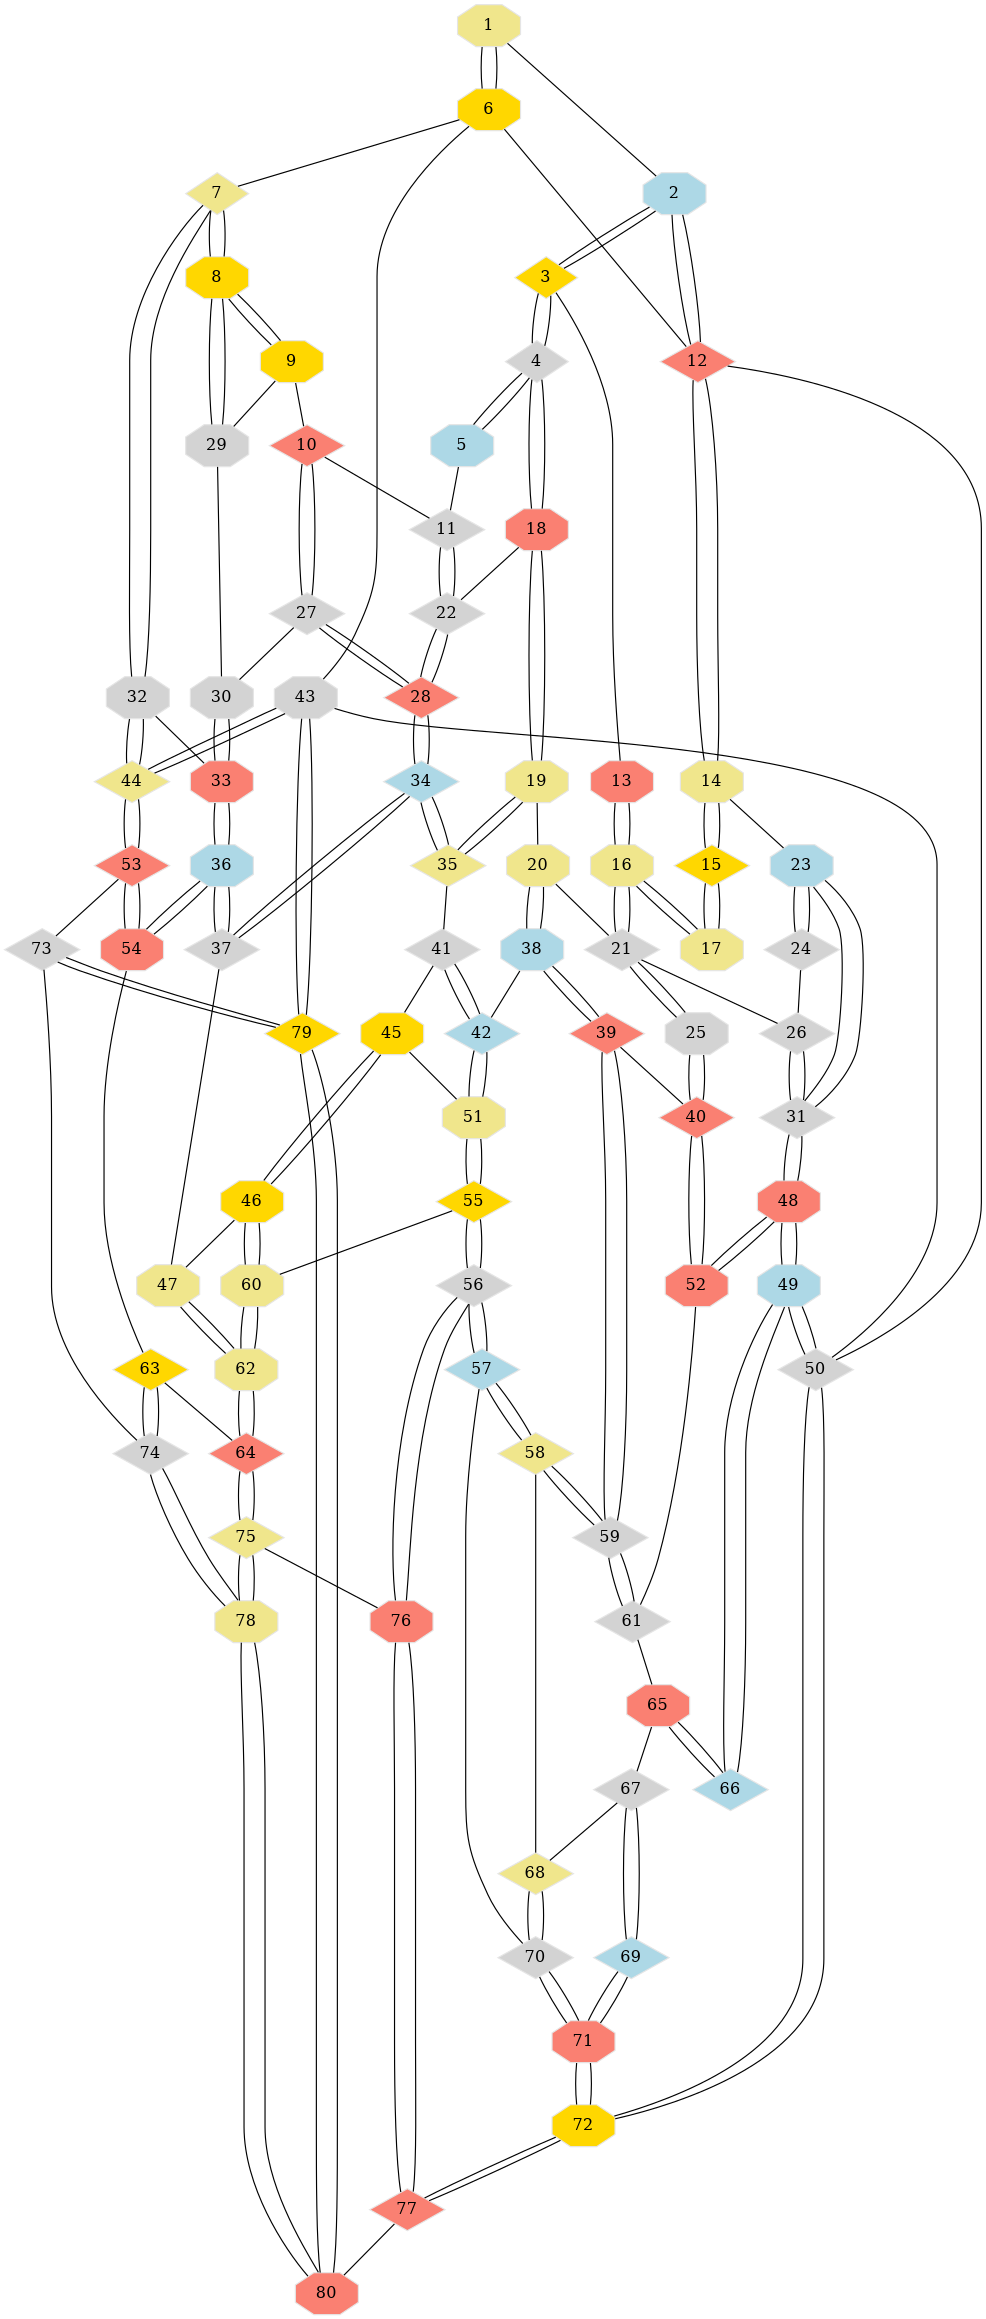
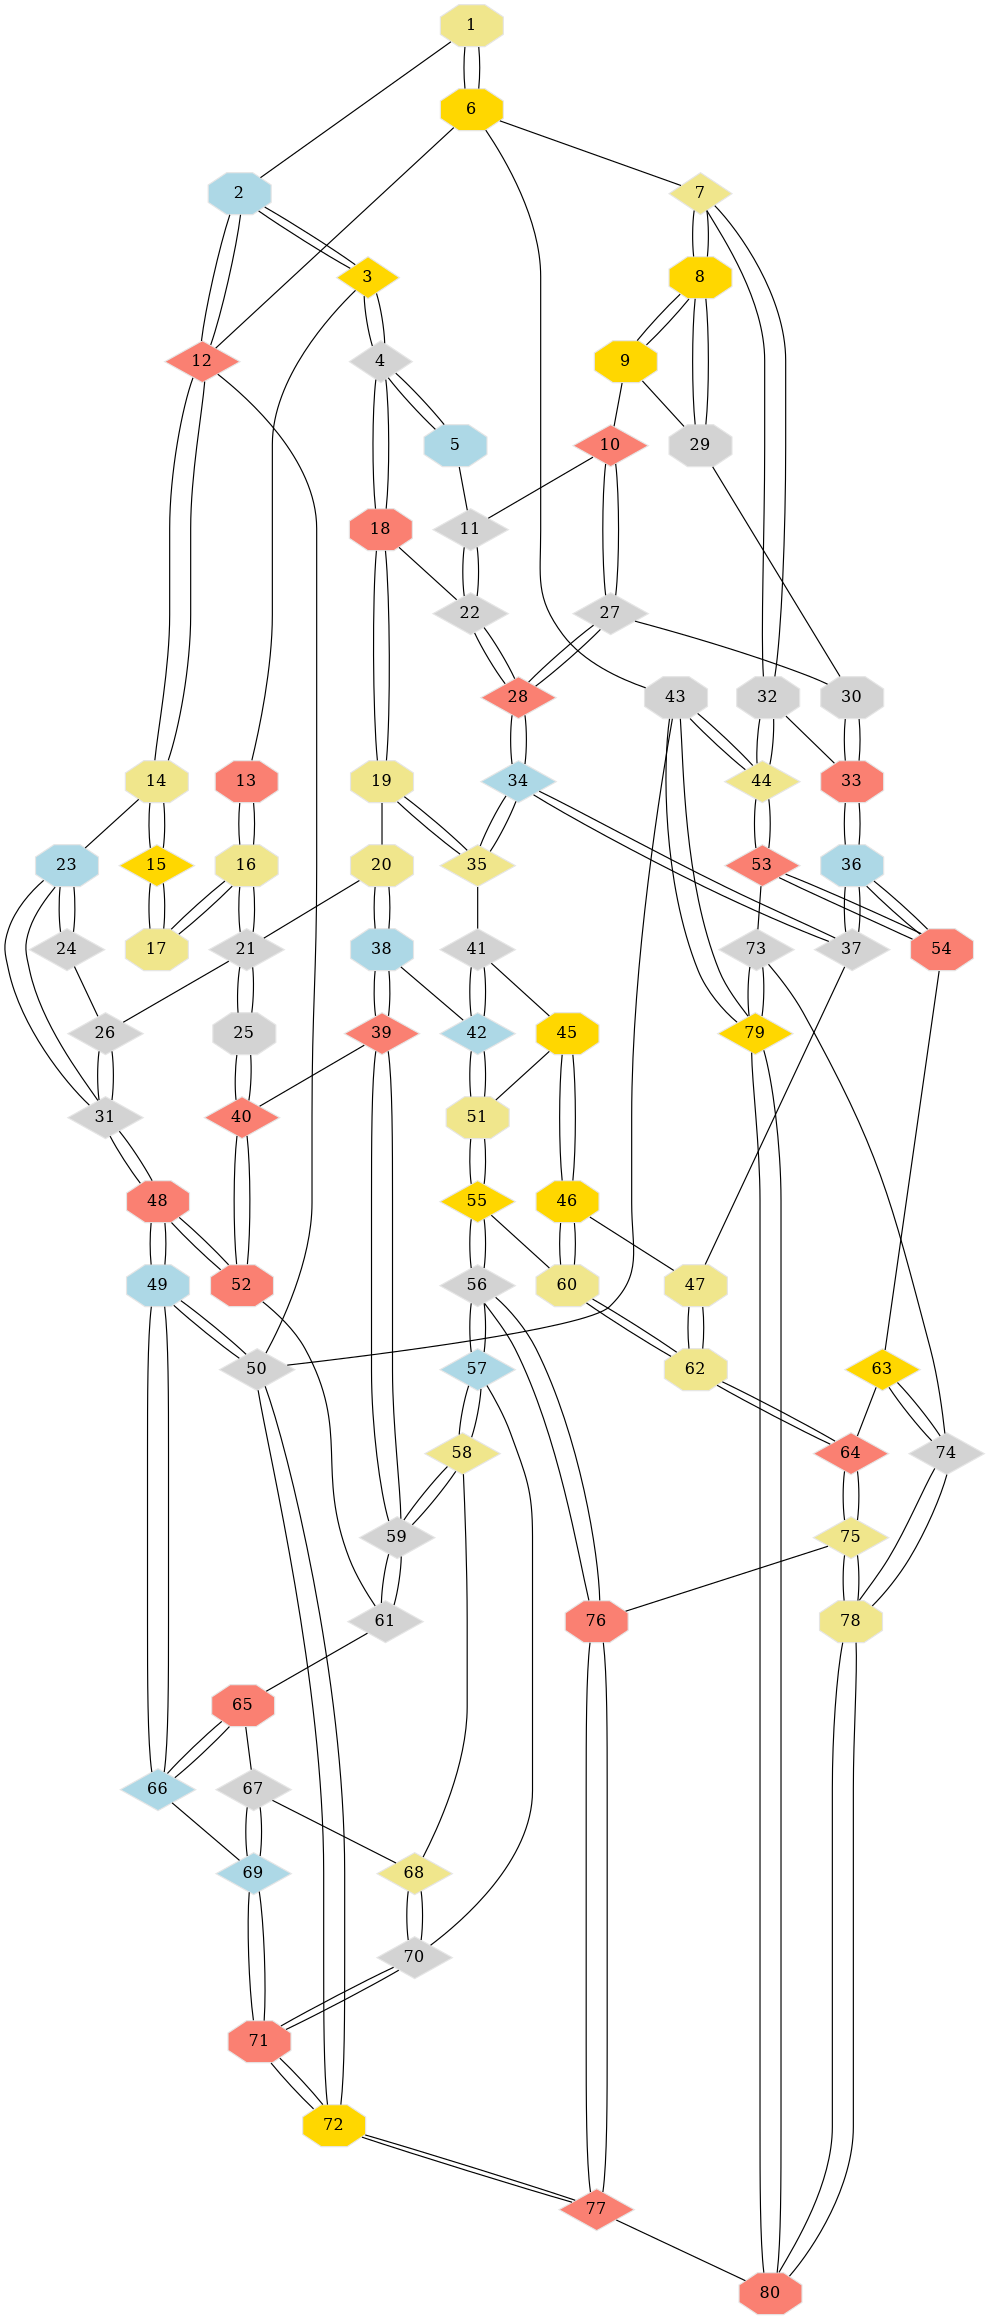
none -> (206, 1832)
